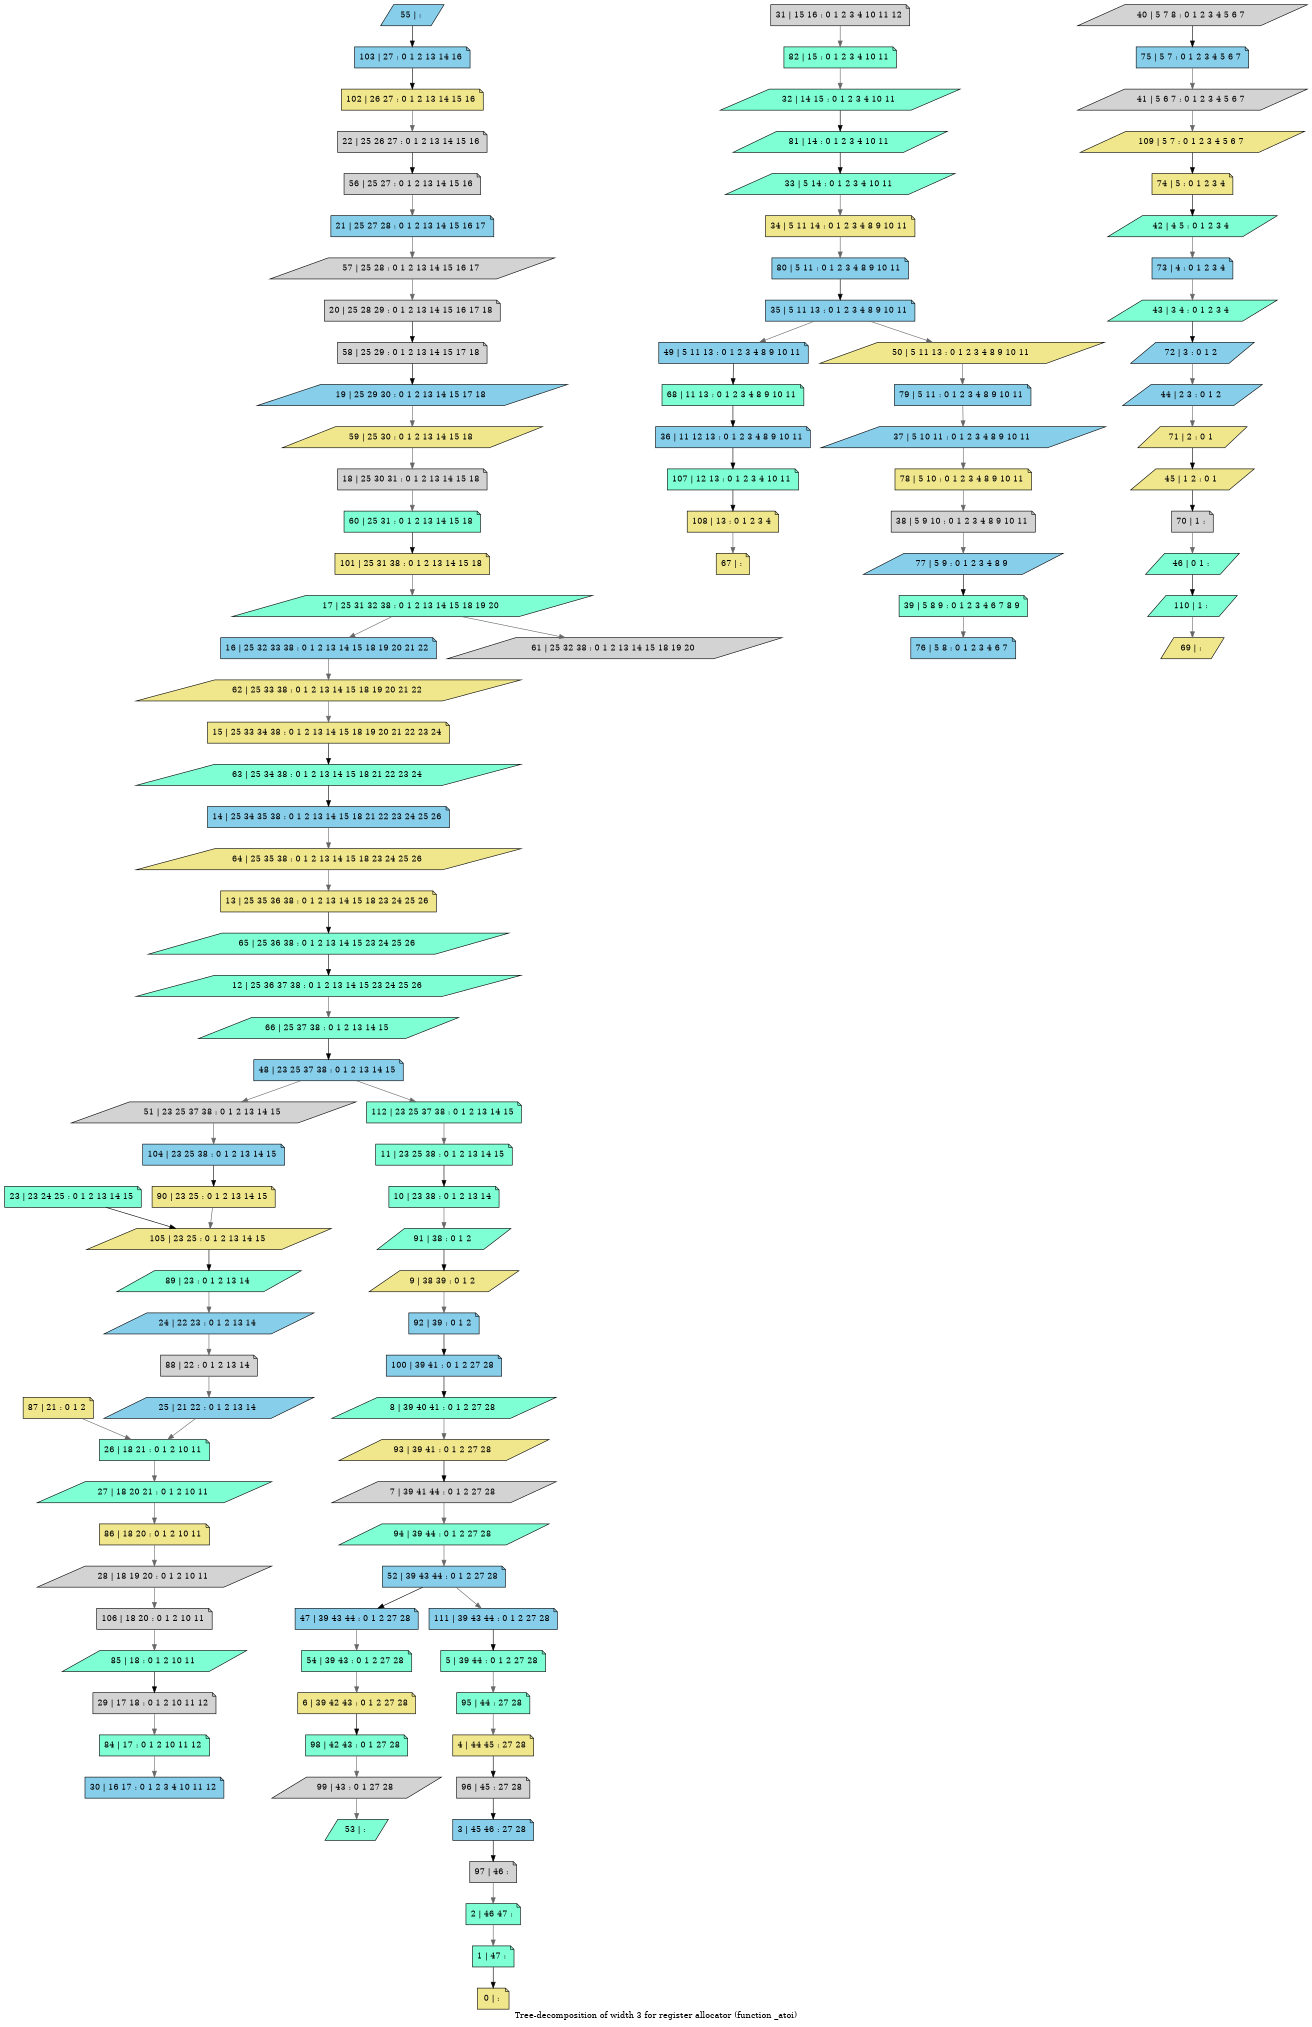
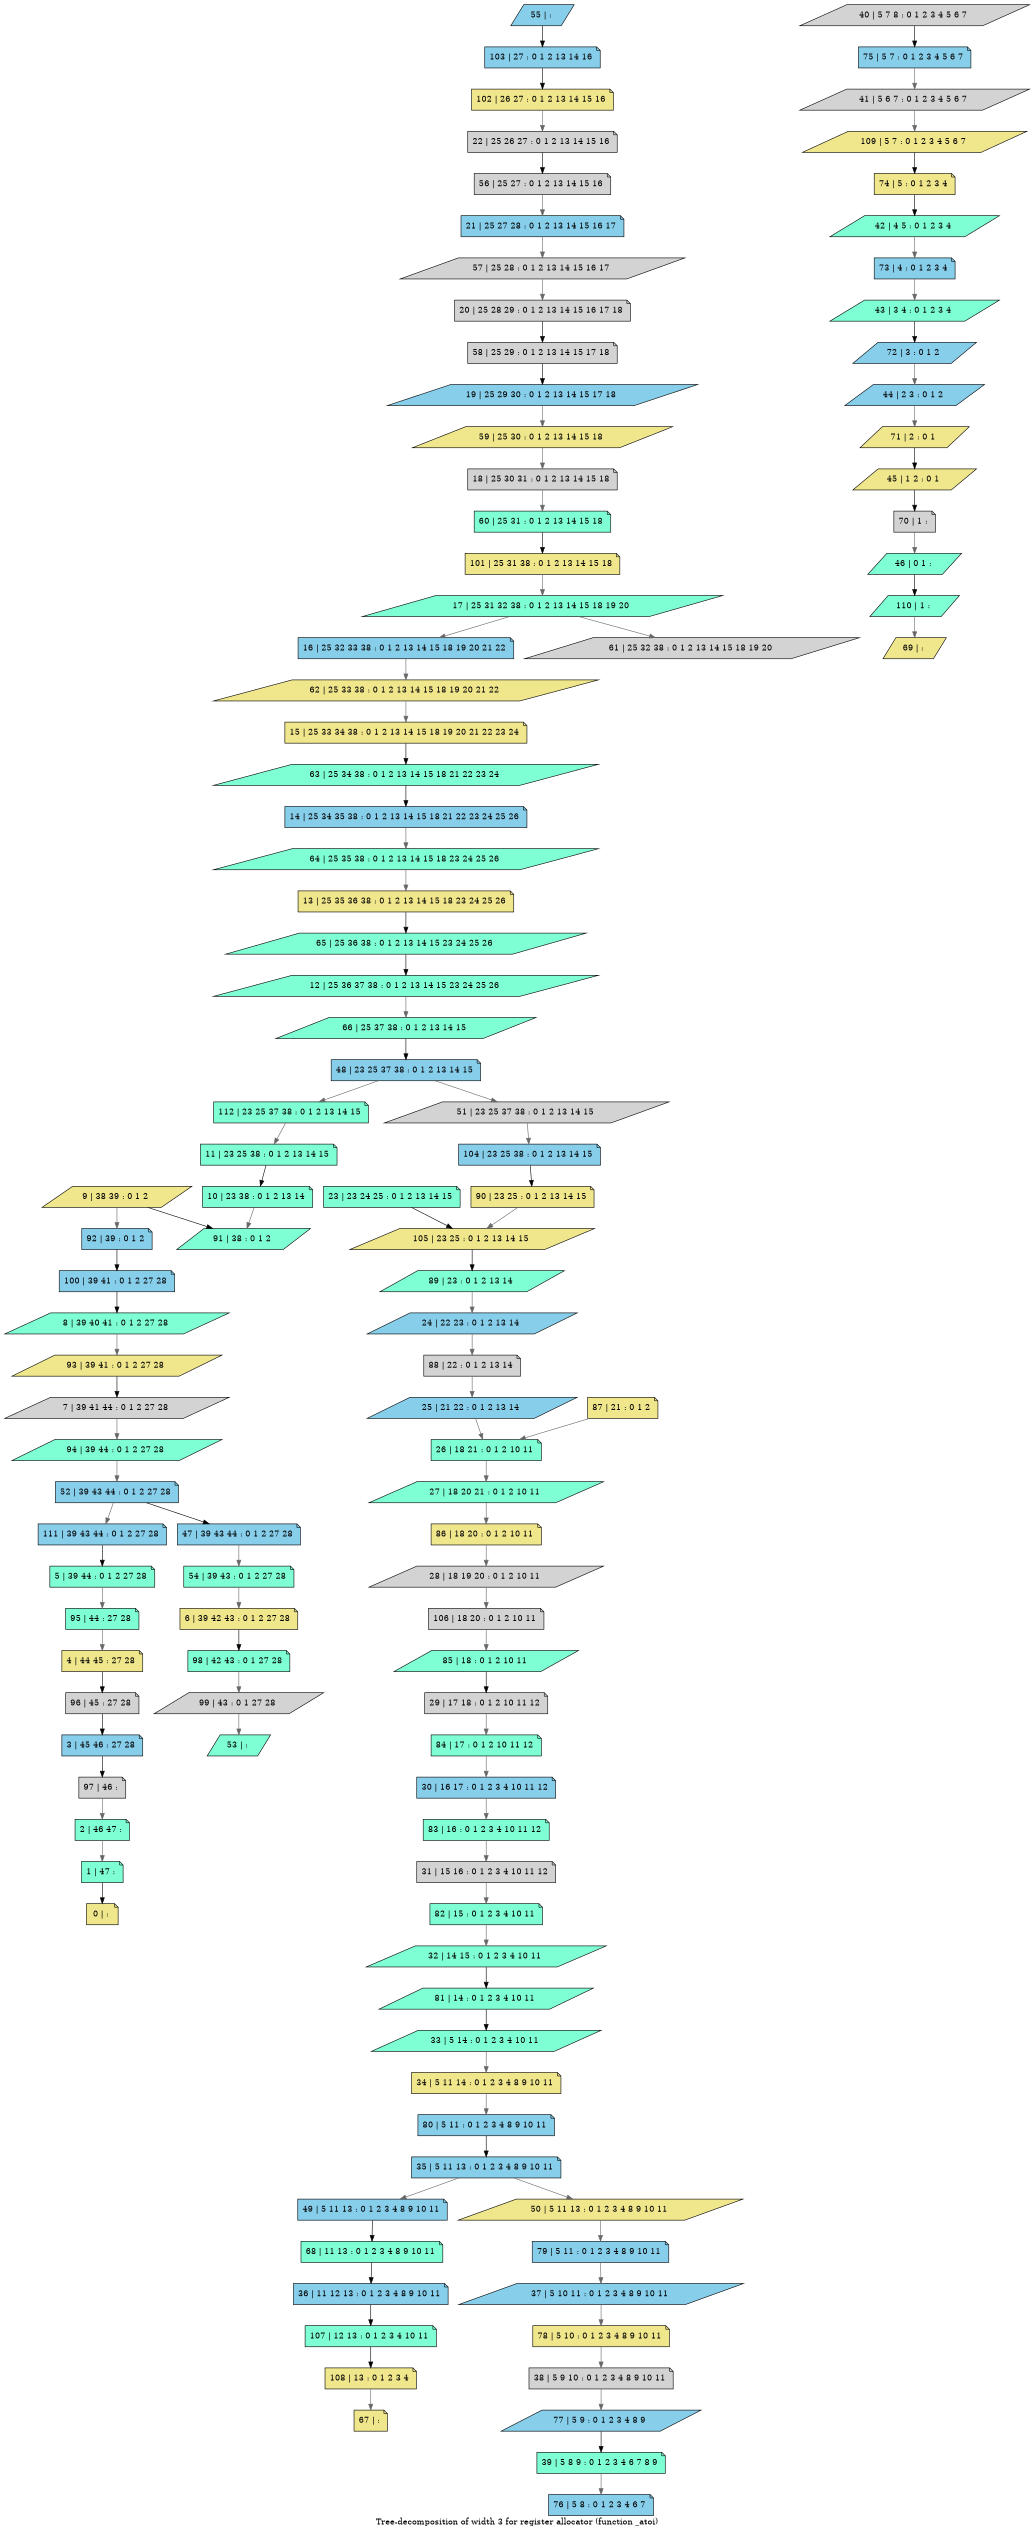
(329, 859) -> (406, 859)
(444, 1257) -> (177, 1217)
none -> (486, 1830)
